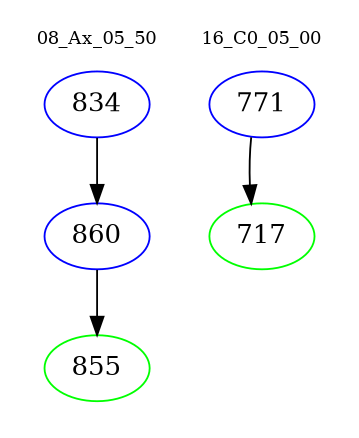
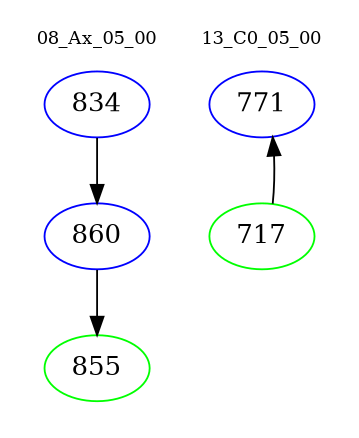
(97, 39) -> (97, 39)
(262, 39) -> (262, 39)
(250, 161) -> (274, 180)
